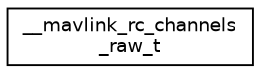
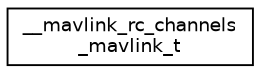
(130, 37) -> (130, 37)
